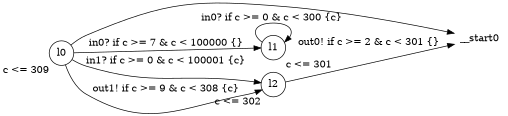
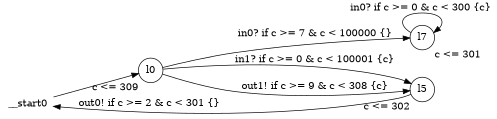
(256, 4) -> (93, 86)
(273, 48) -> (422, 38)
(273, 85) -> (422, 90)
